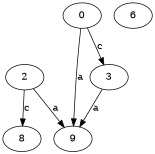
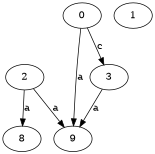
(133, 16) -> (133, 16)
(27, 108) -> (27, 108)
